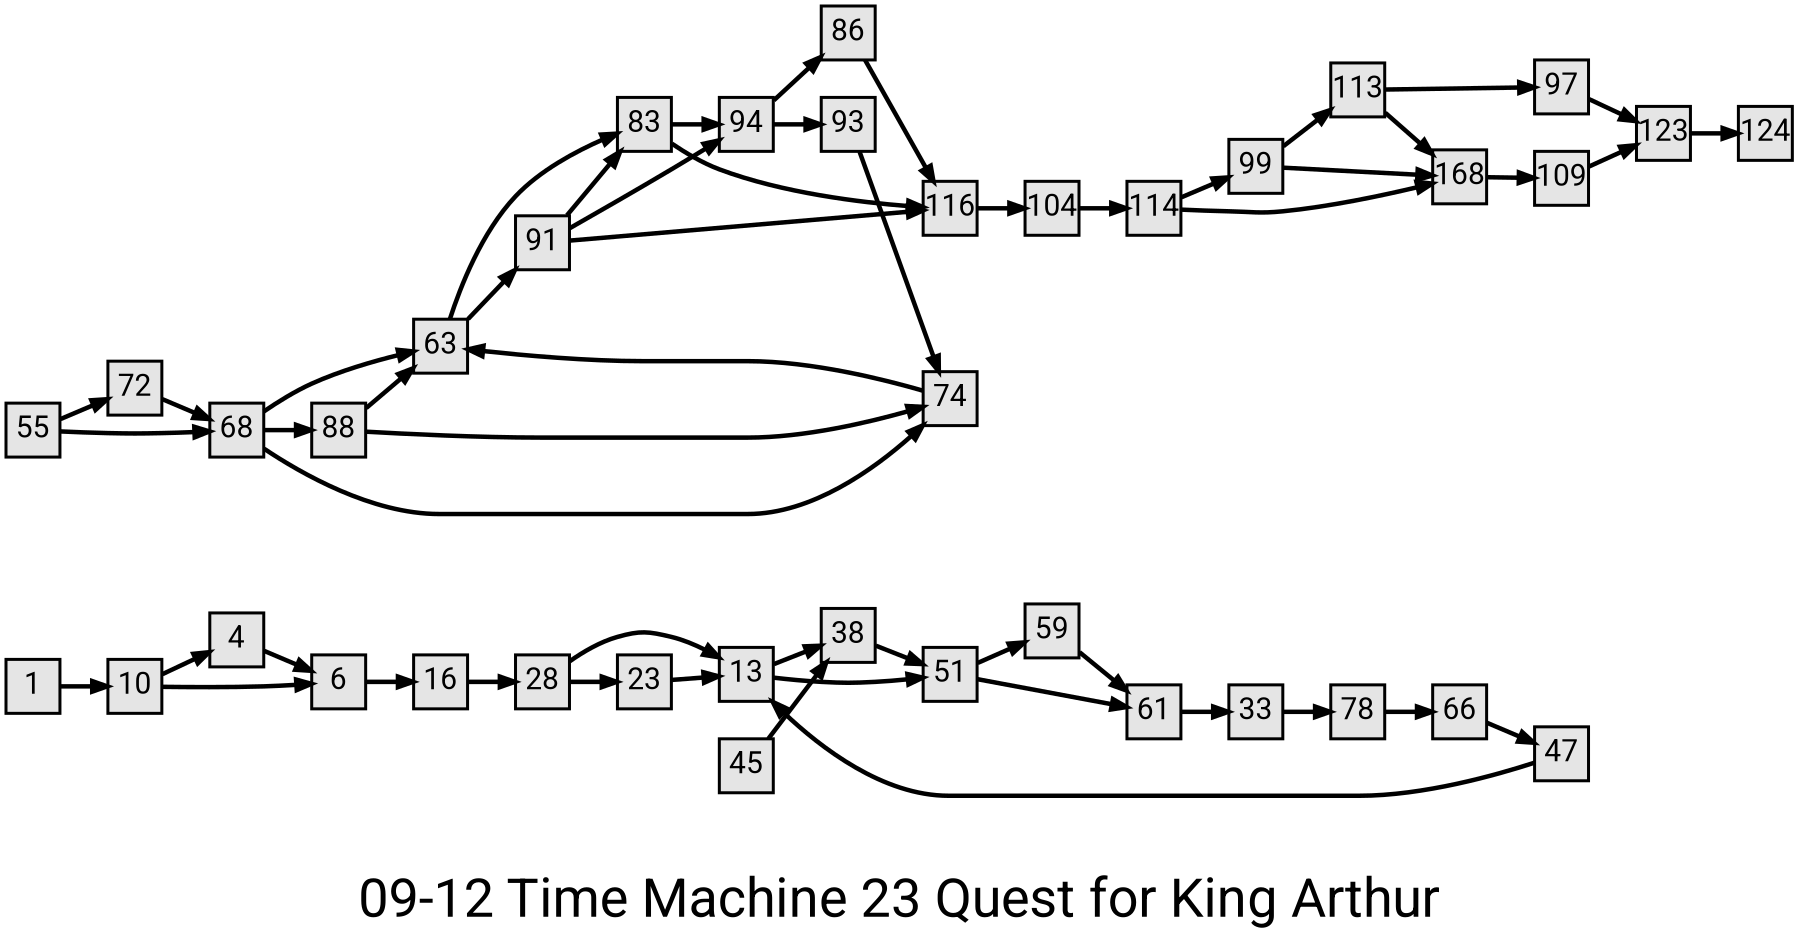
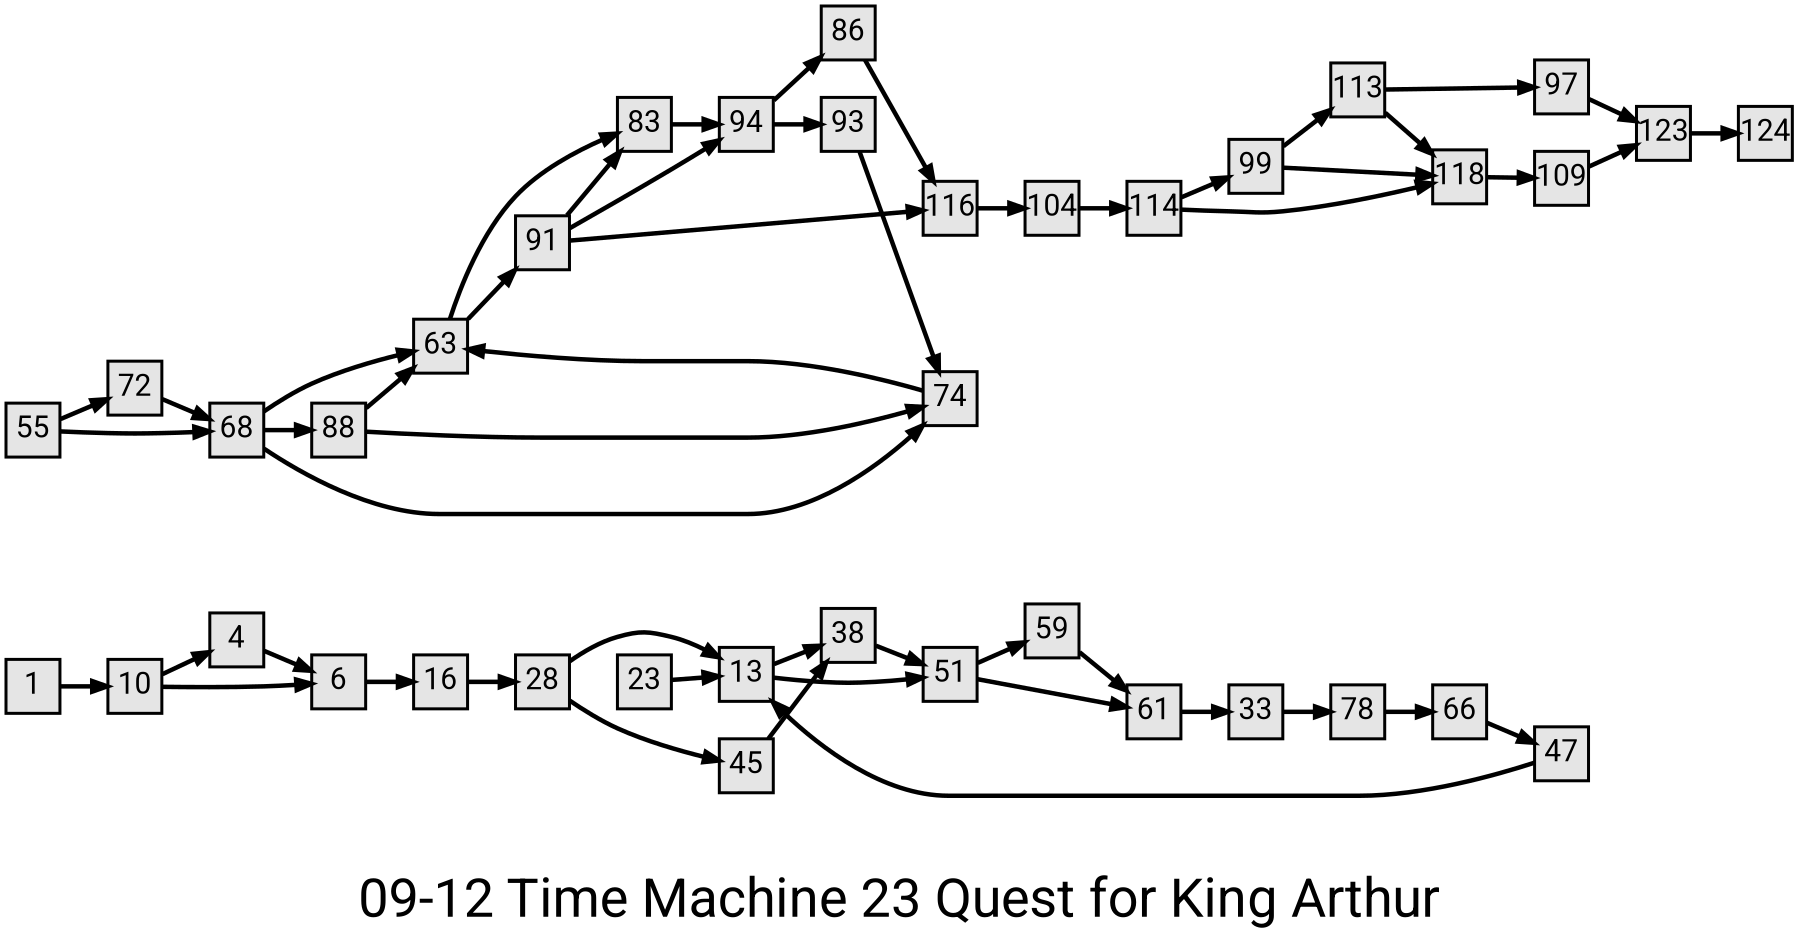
(1460, 177) -> (1460, 177)
(786, 188) -> none
(586, 682) -> (634, 735)
